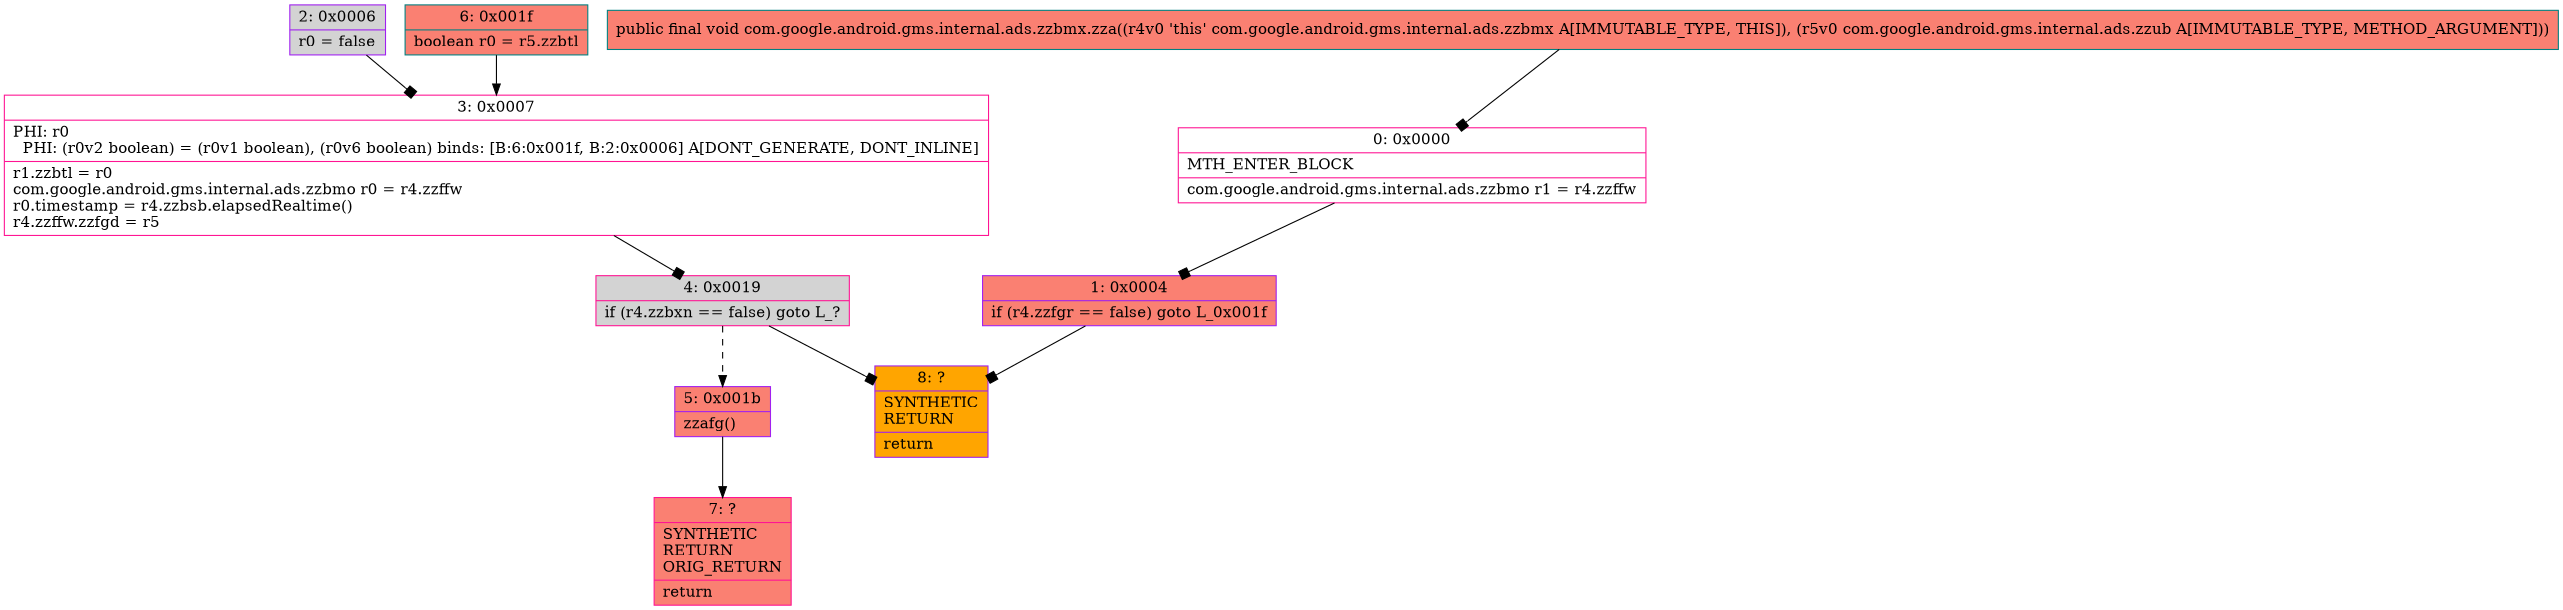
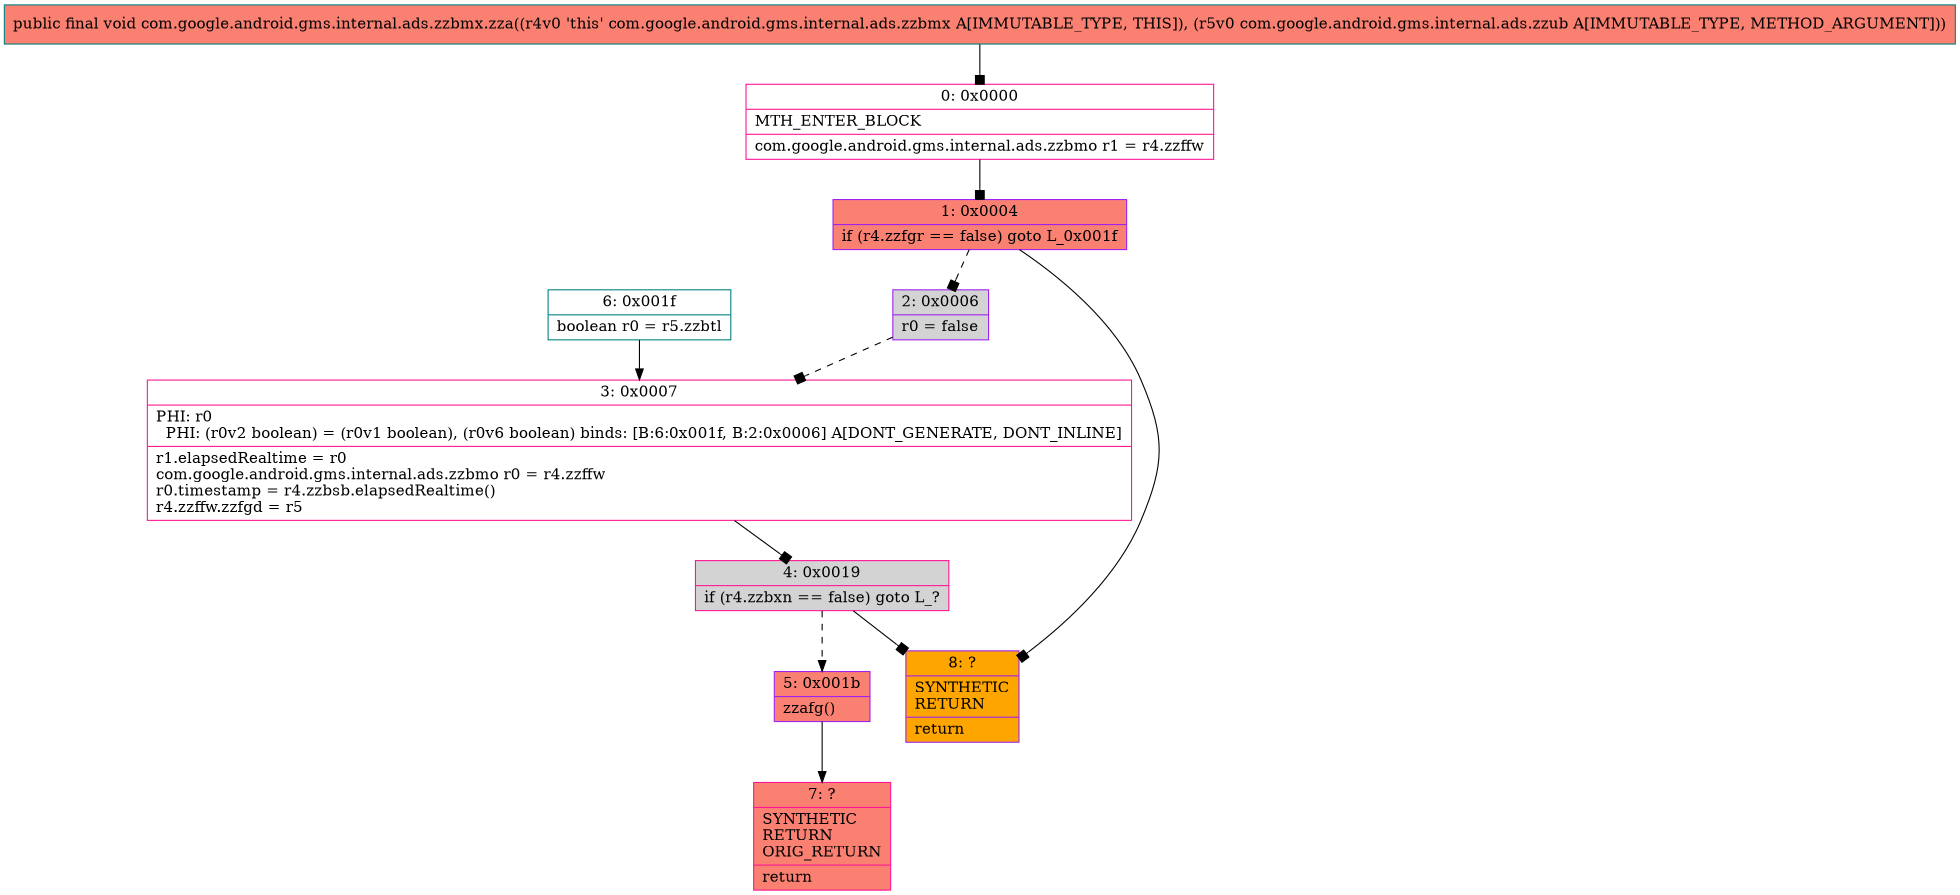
(496, 30) -> (639, 315)
(386, 71) -> (849, 356)
(63, 173) -> (252, 458)
none -> (962, 265)
